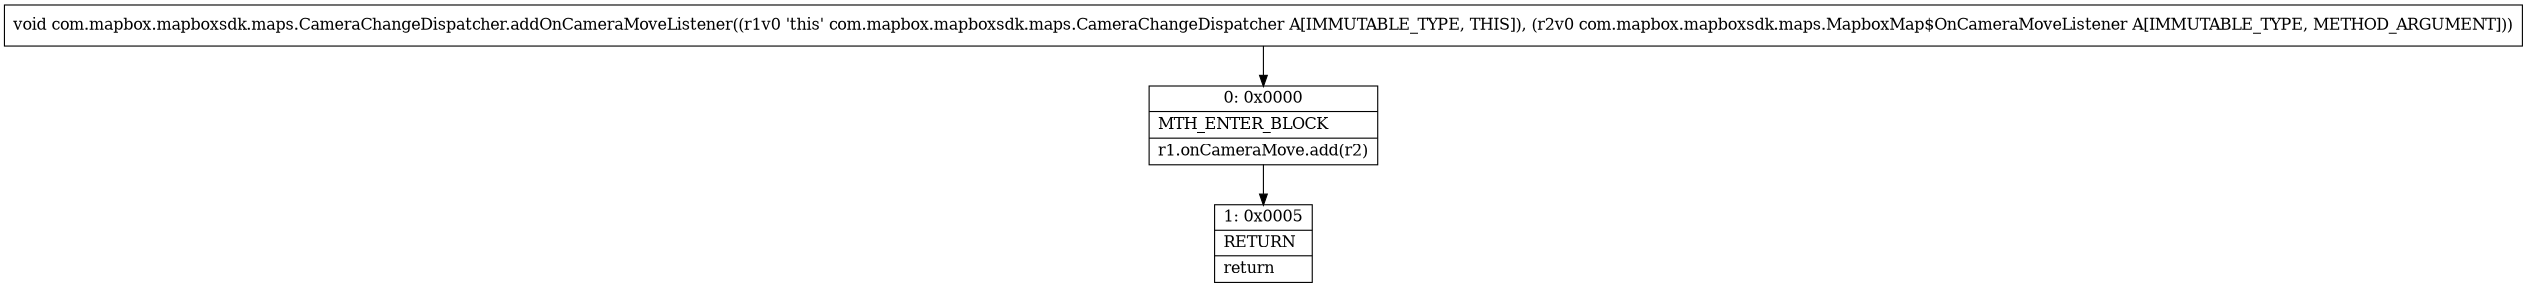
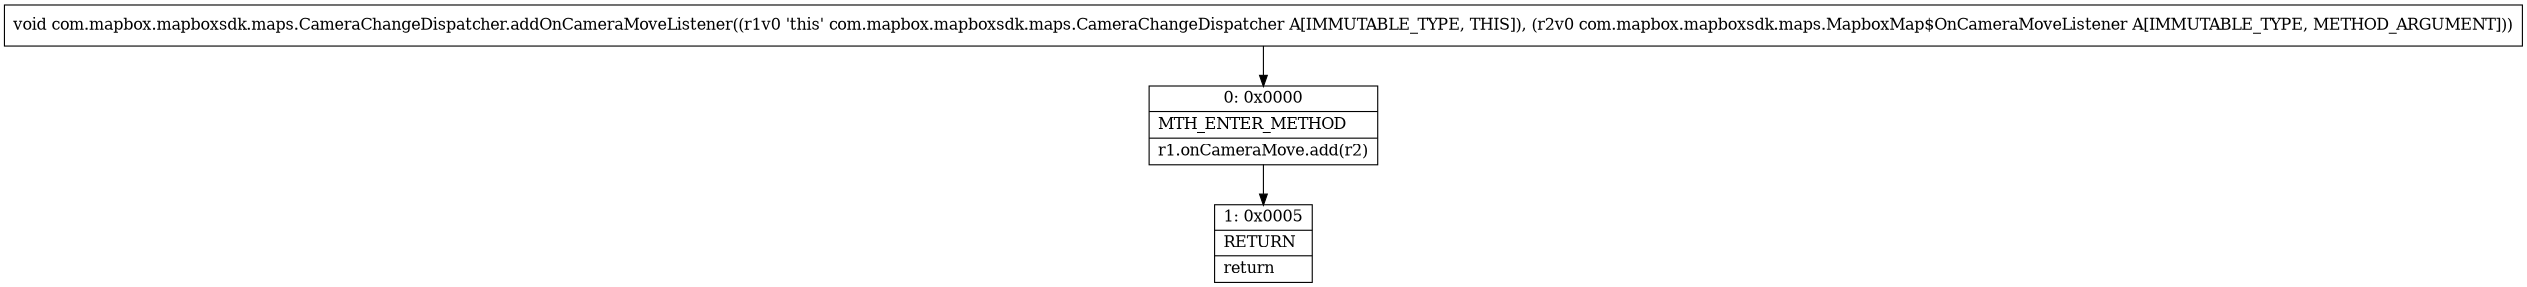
(1243, 124) -> (1252, 124)
